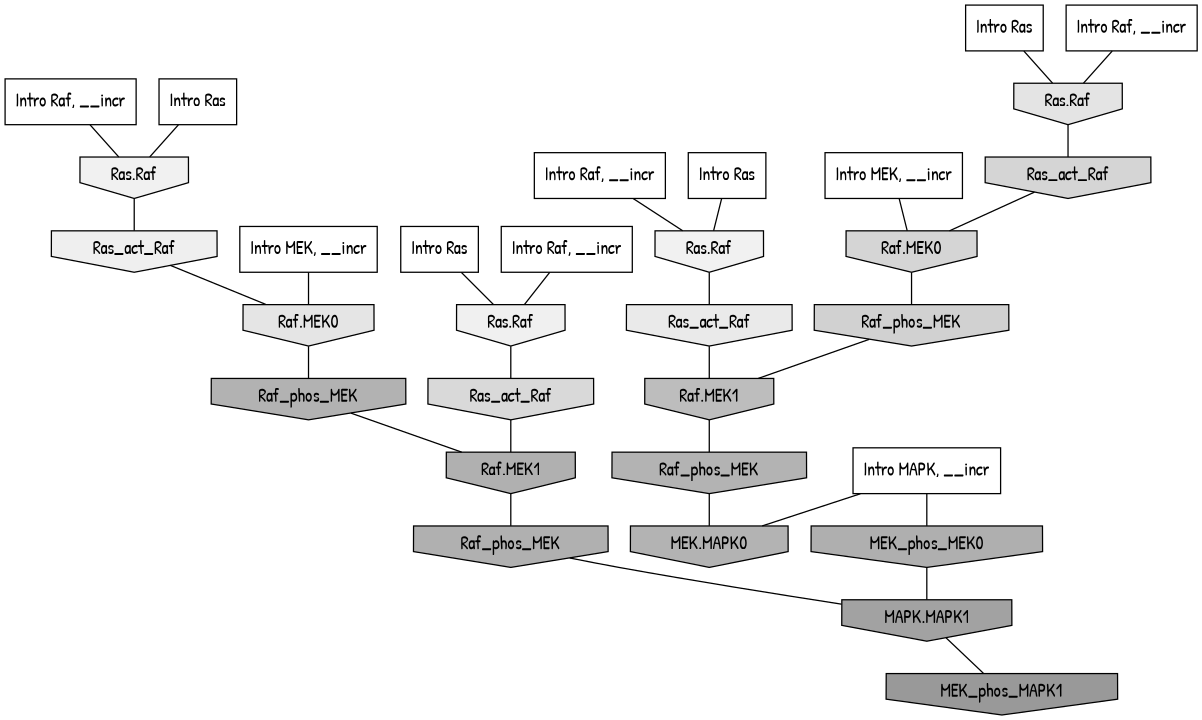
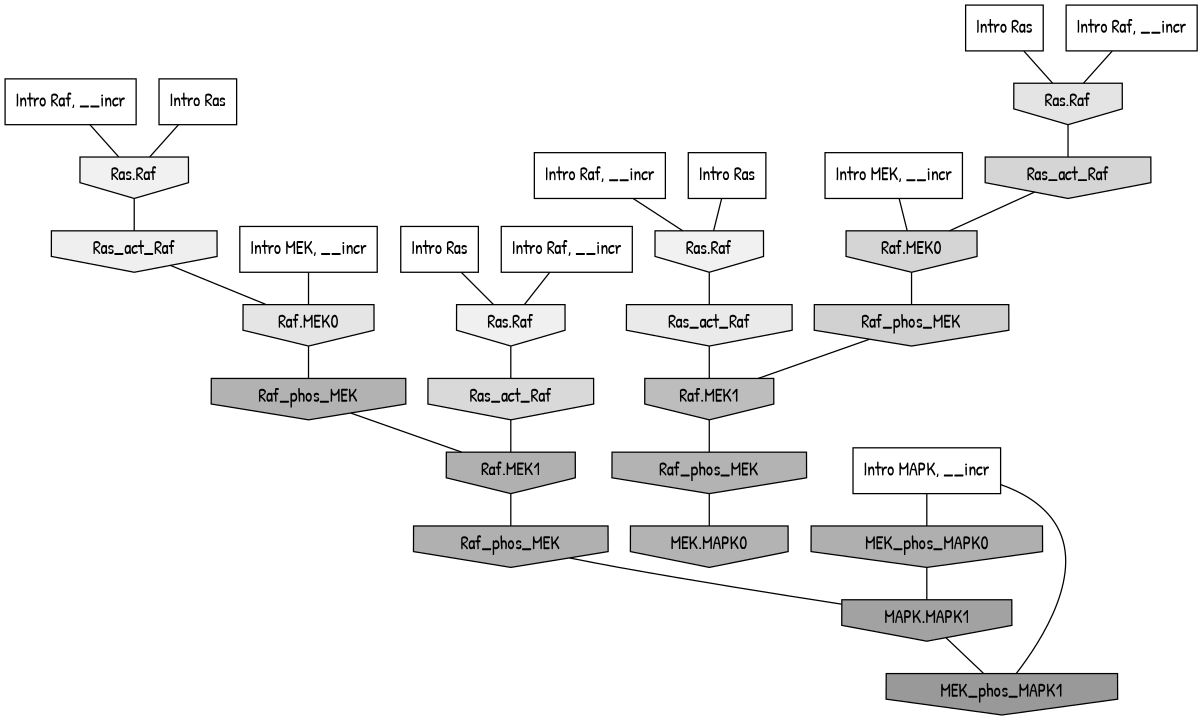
(811, 510) -> (1065, 570)
(927, 545) -> (927, 545)
